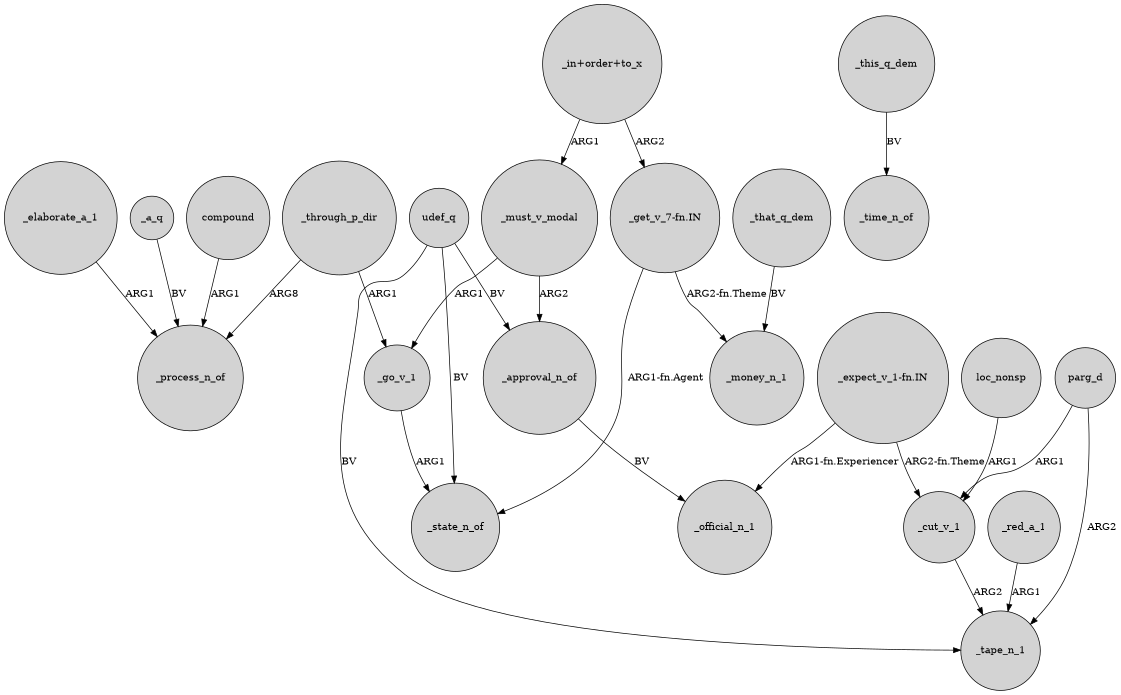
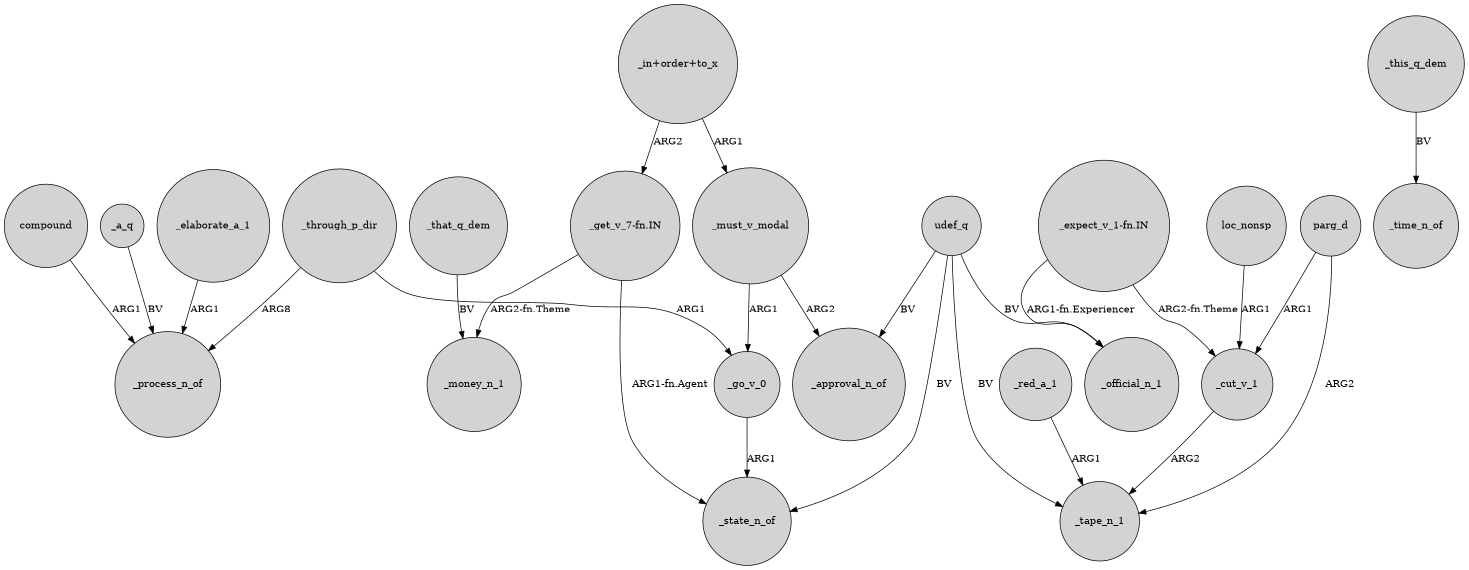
(397, 378) -> (747, 384)
(627, 460) -> (1015, 321)
